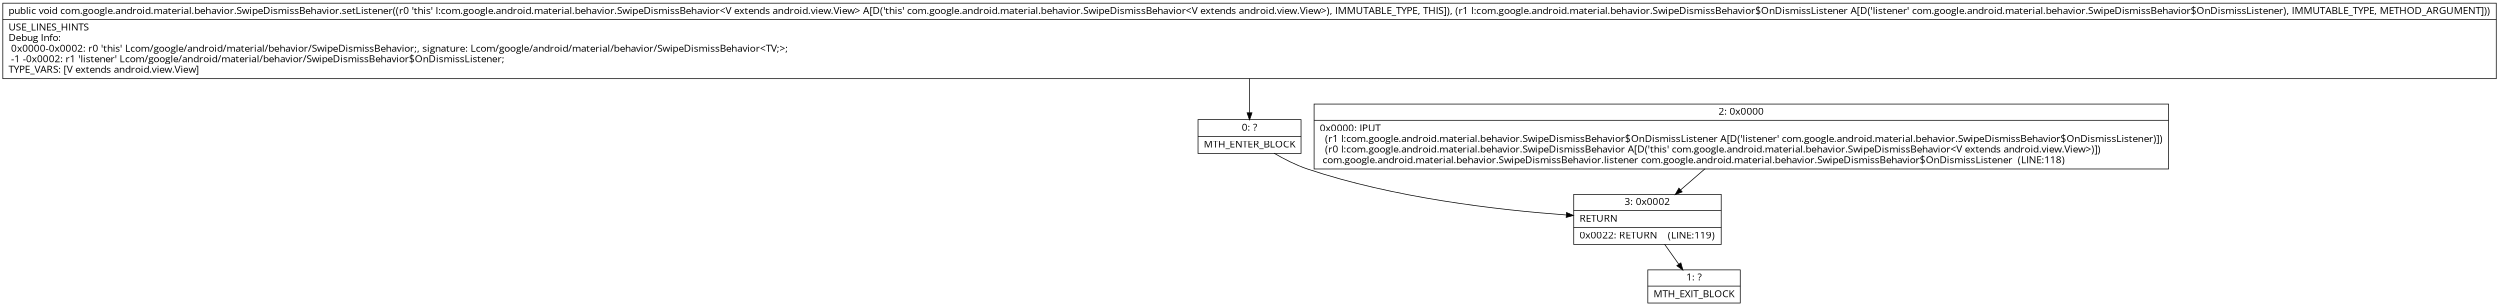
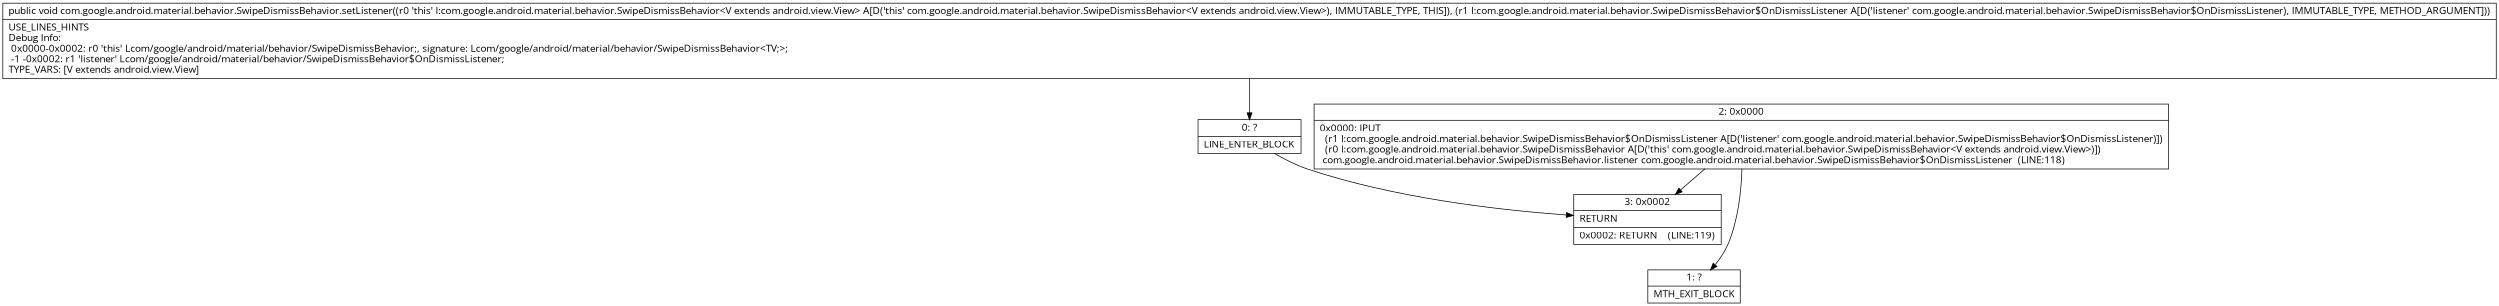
(1250, 145) -> (1249, 145)
(1647, 236) -> (1647, 236)
(1672, 254) -> (1736, 219)
